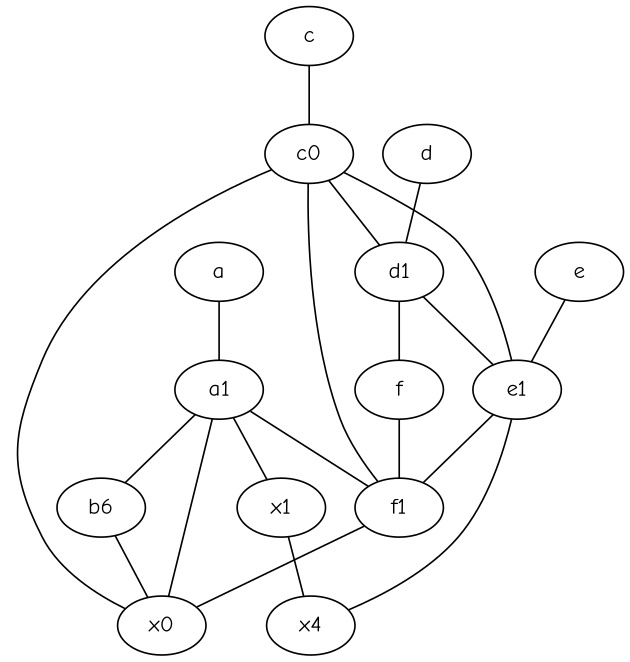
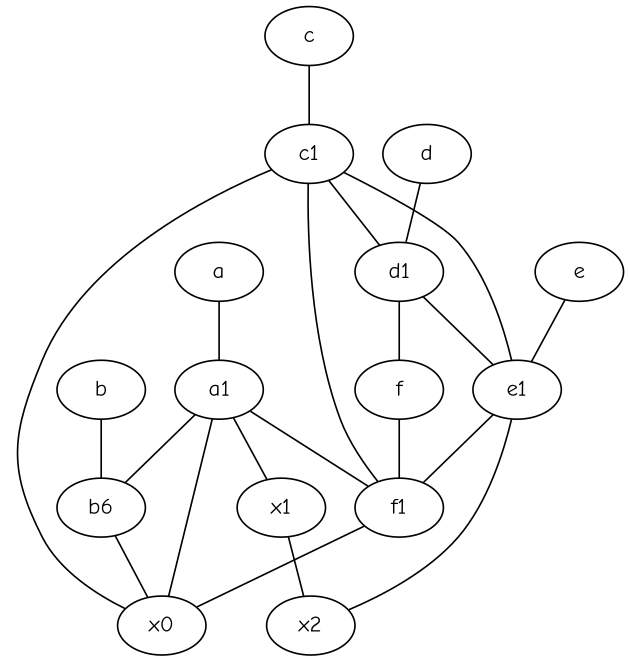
(309, 154) -> (309, 154)
none -> (101, 390)
(311, 626) -> (311, 626)
